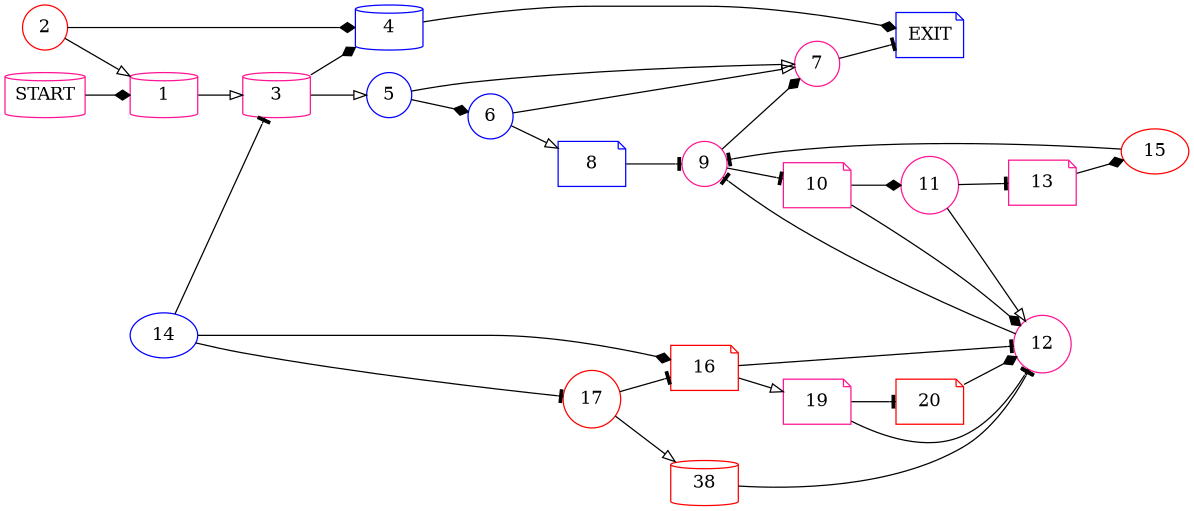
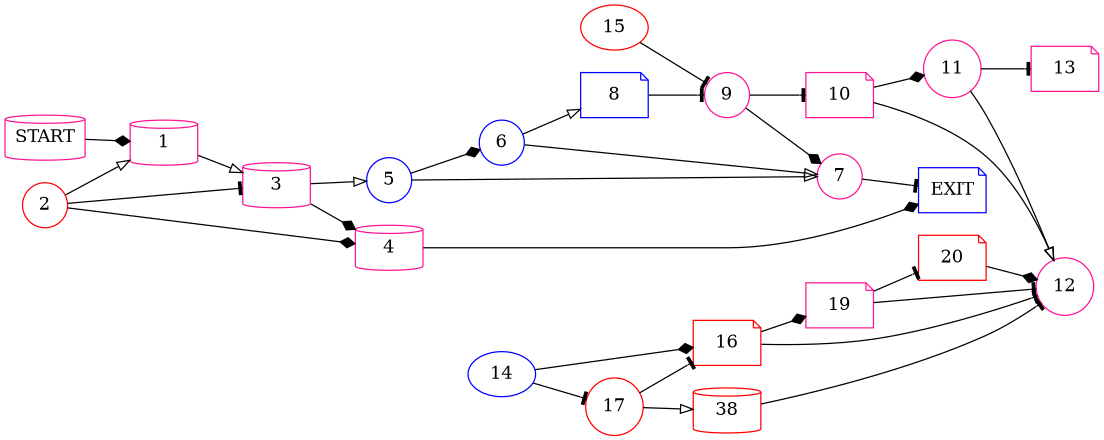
(389, 28) -> (389, 248)
(1093, 169) -> none
(218, 219) -> (152, 196)
(932, 257) -> (981, 152)
(868, 266) -> none
(755, 383) -> (776, 326)
